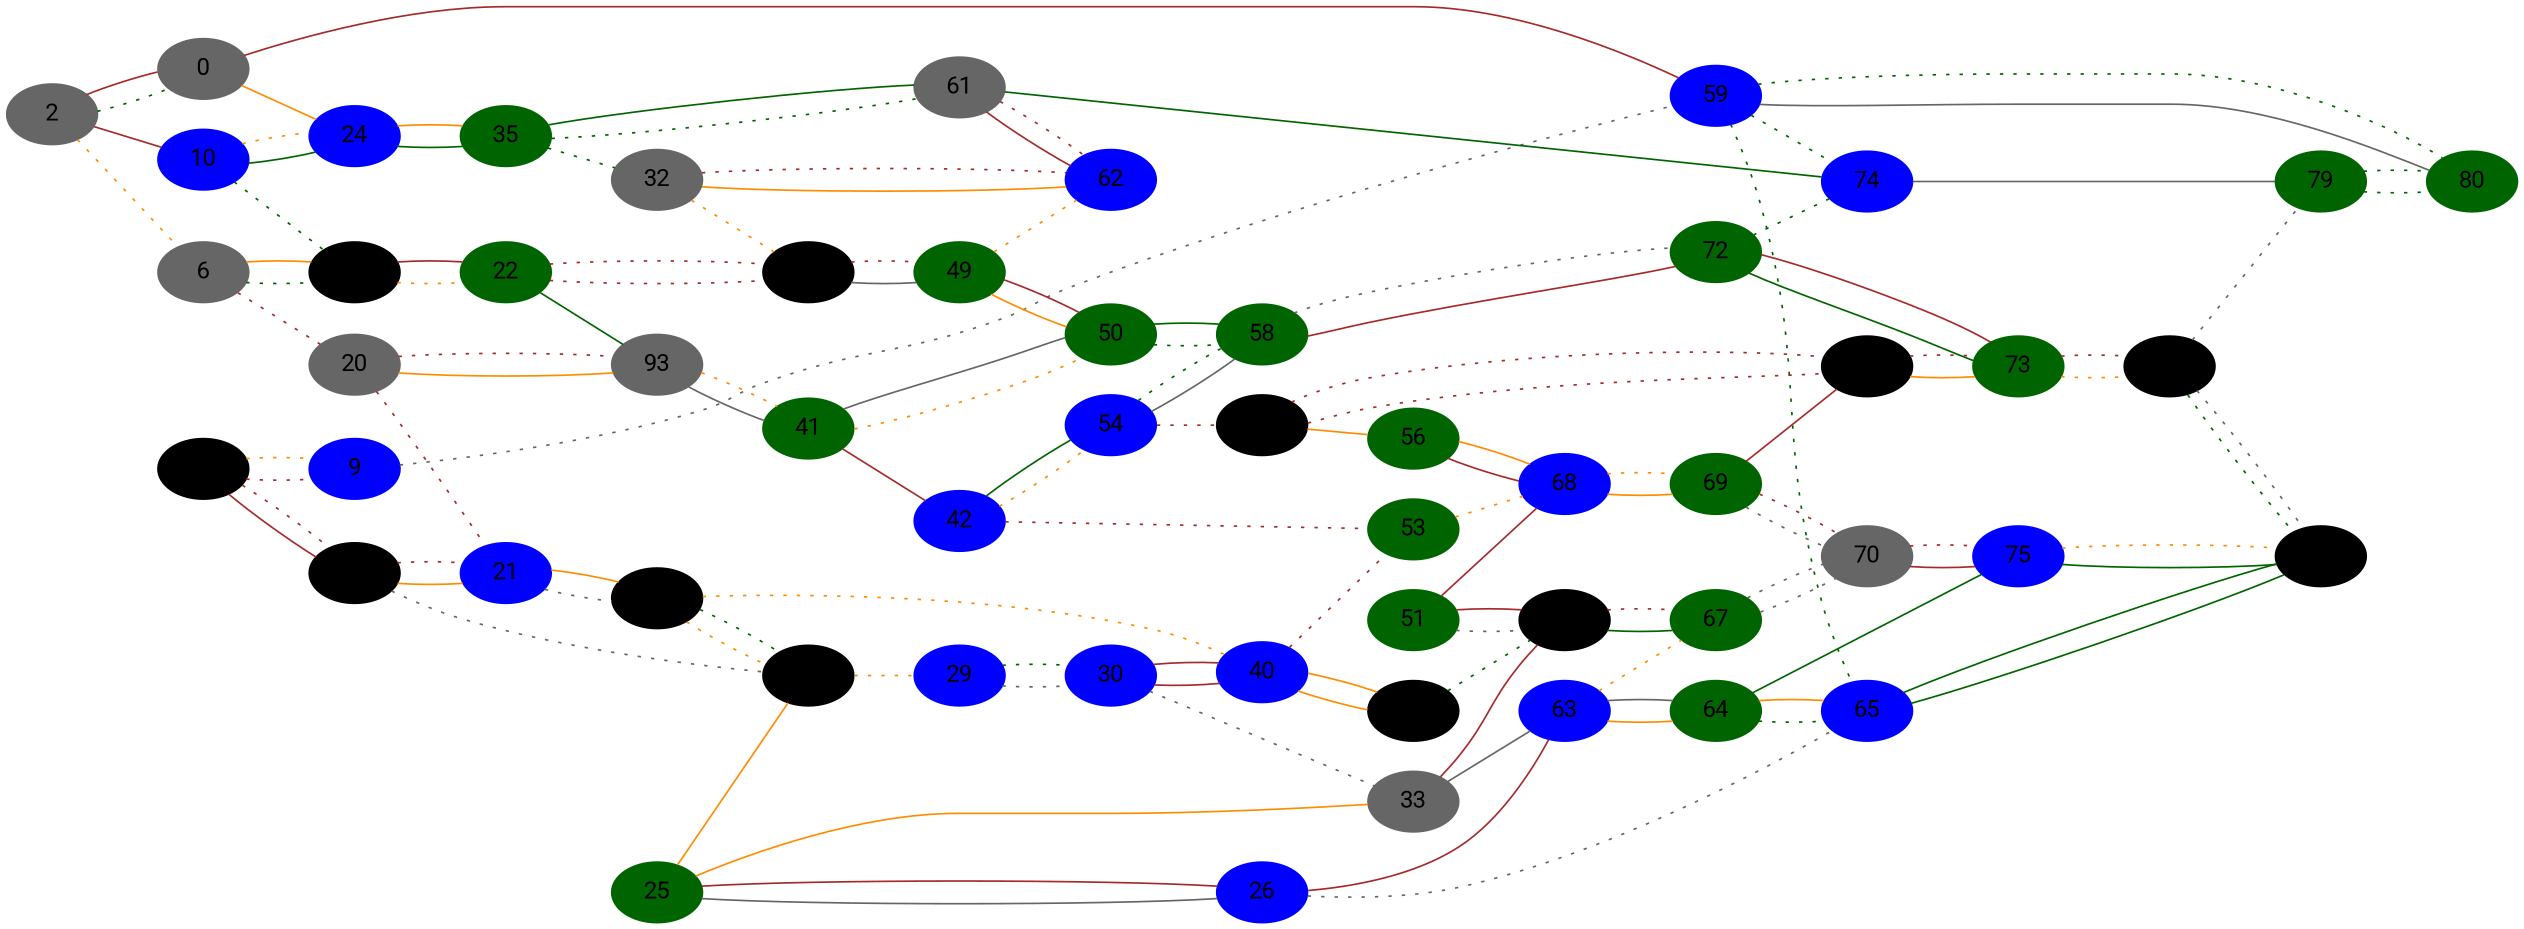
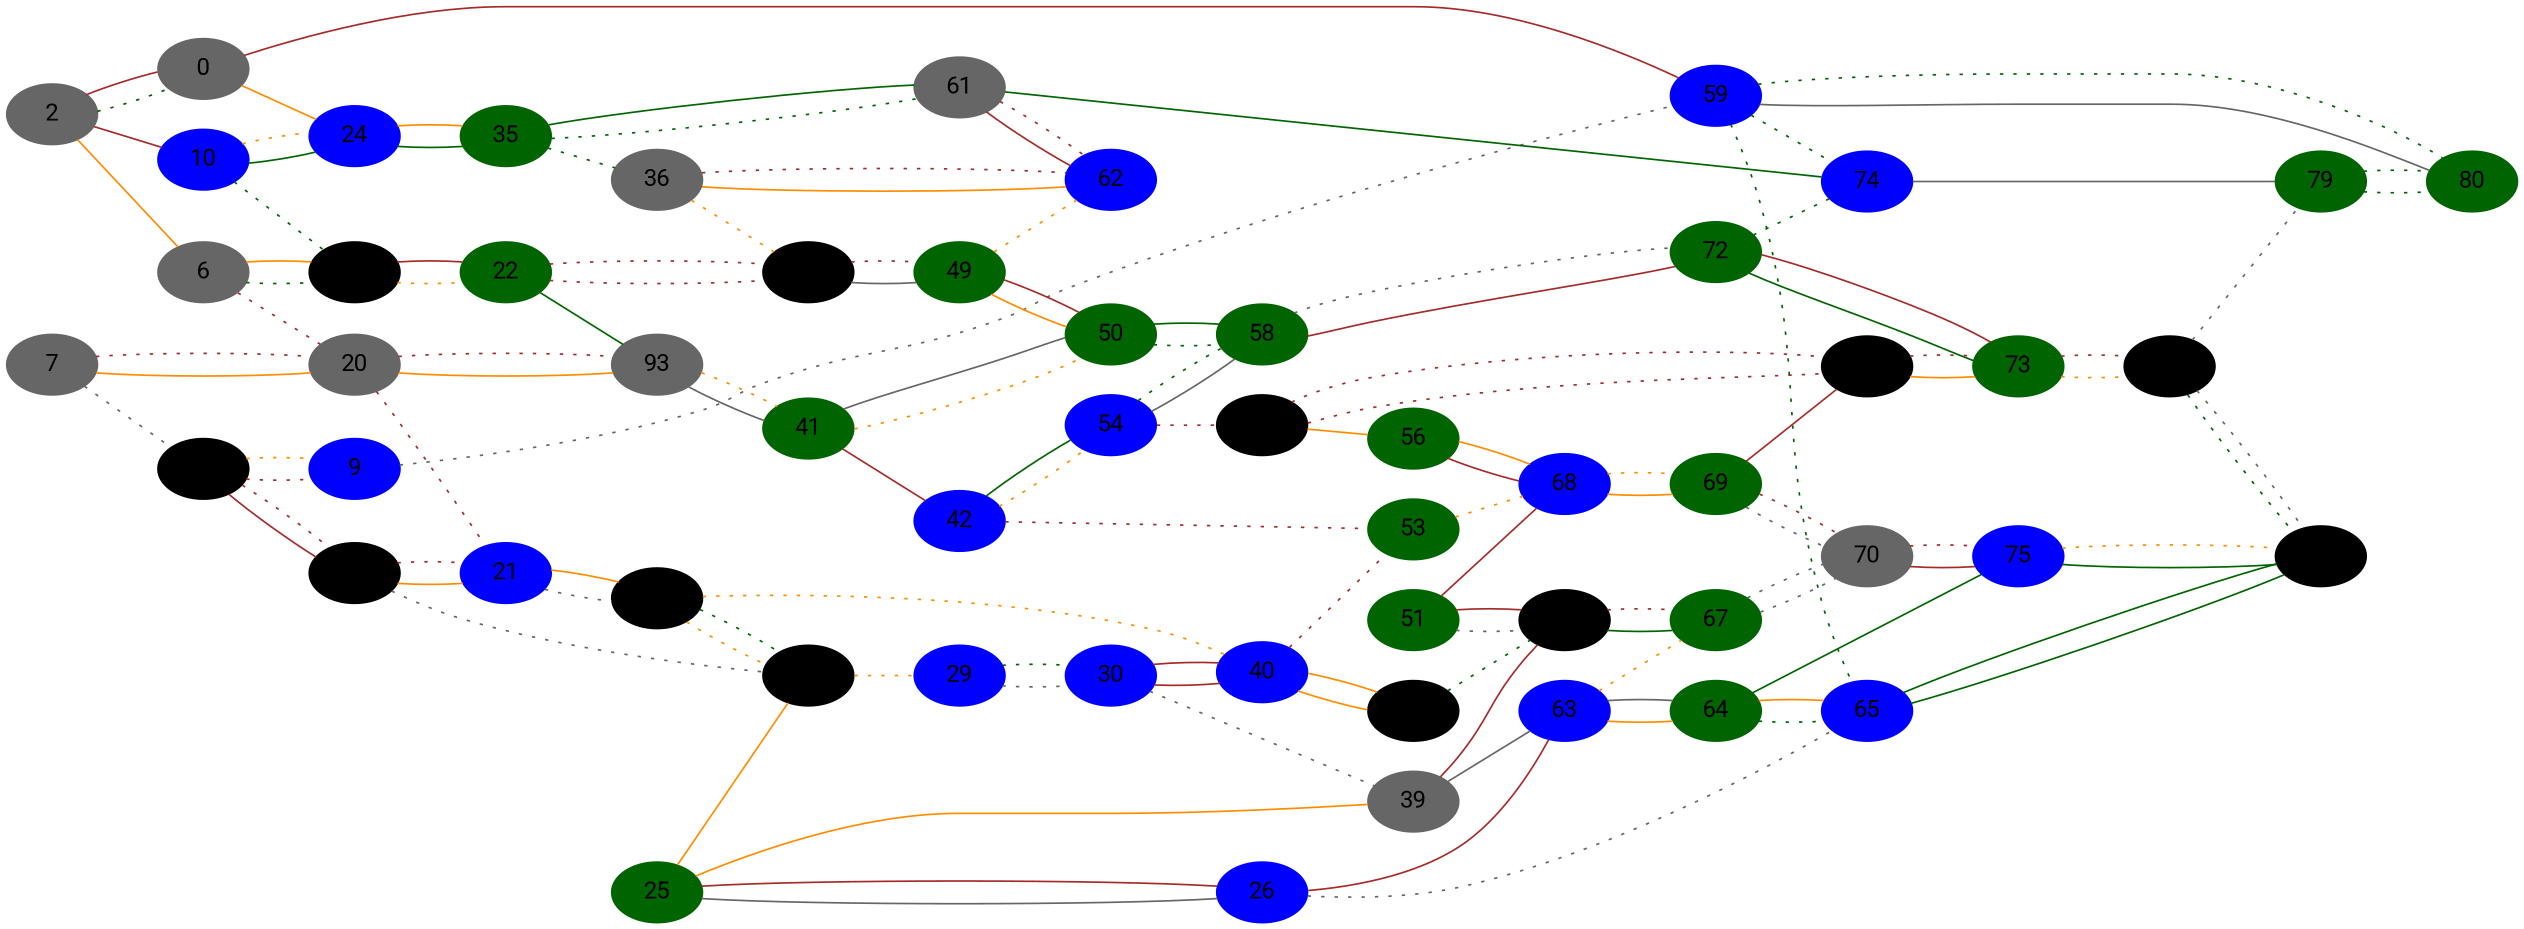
(657, 180) -> (657, 180)
(128, 193) -> (128, 193)
none -> (52, 365)
(1413, 802) -> (1413, 802)
